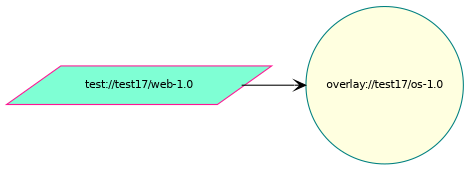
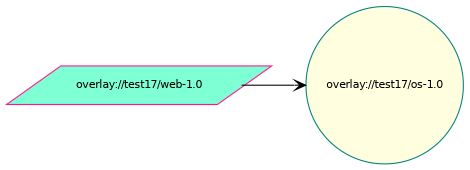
(139, 85) -> (139, 85)
